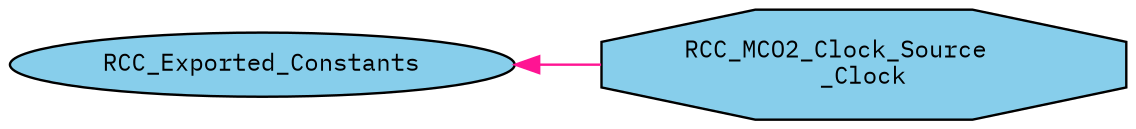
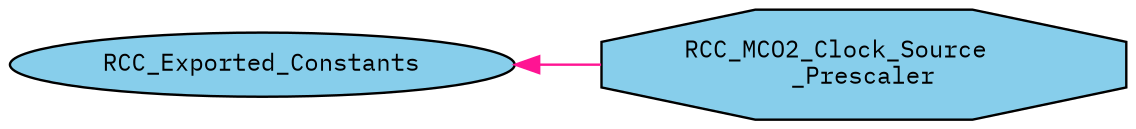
(864, 65) -> (864, 65)
